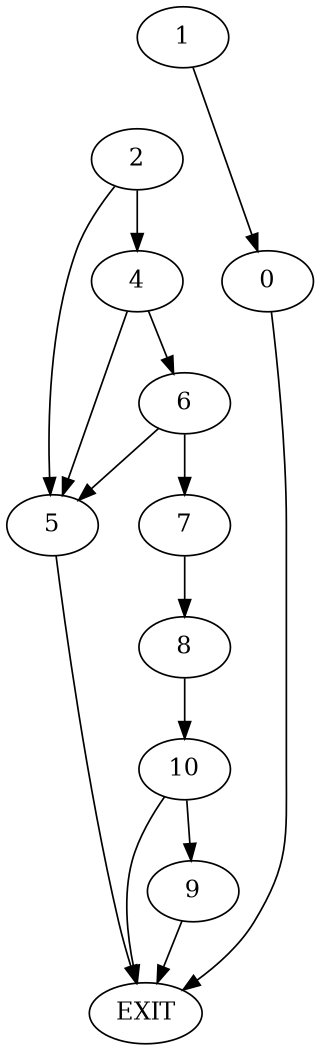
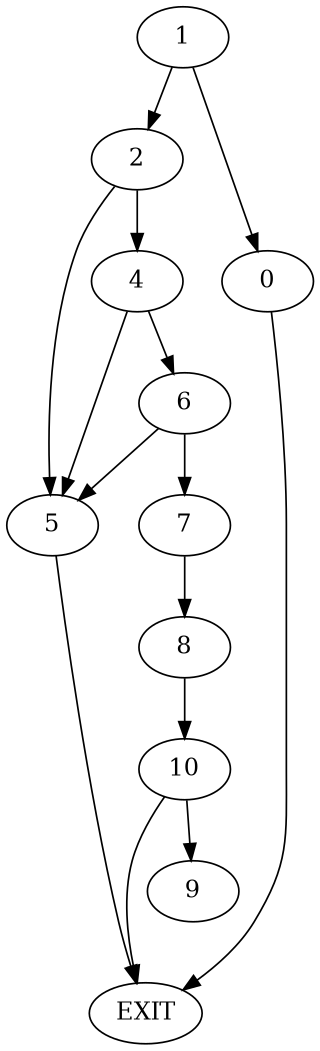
none -> (163, 90)
(173, 944) -> none
